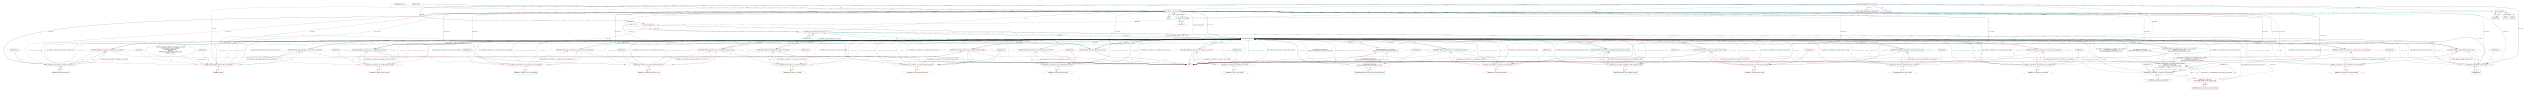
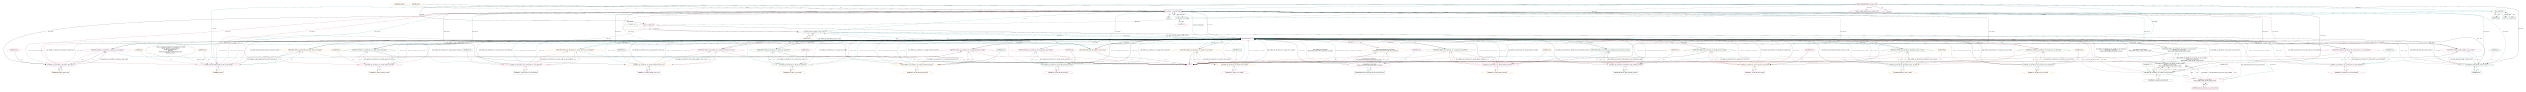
(1861, 13) -> none
